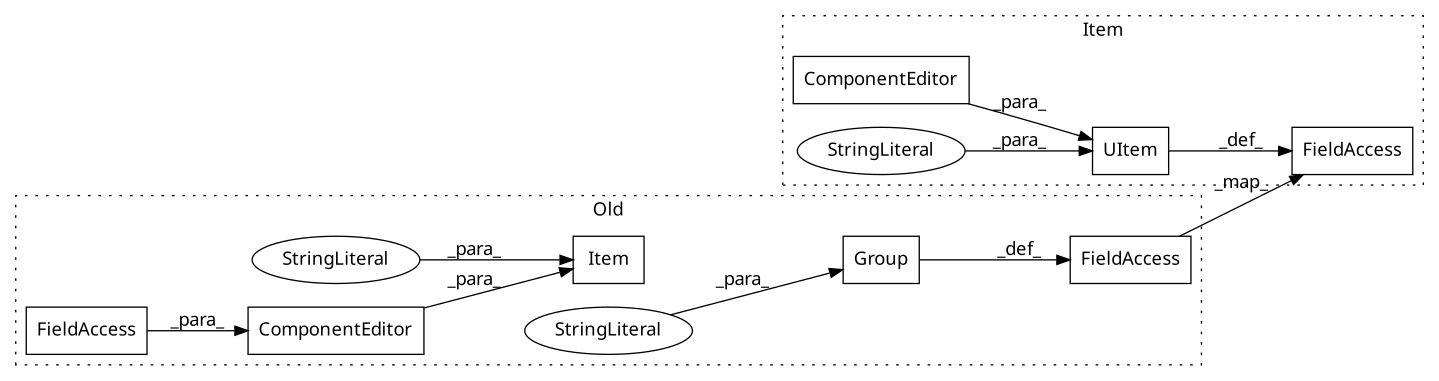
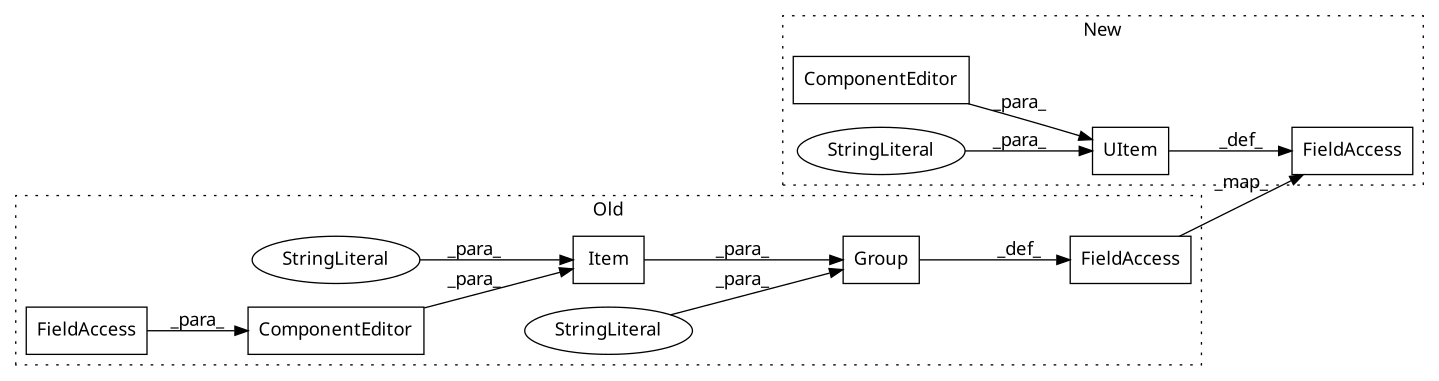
(1103, 31) -> (1103, 31)
none -> (737, 260)
